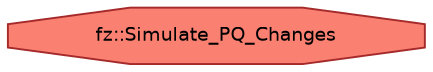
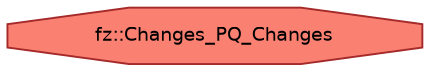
(216, 36) -> (215, 36)
